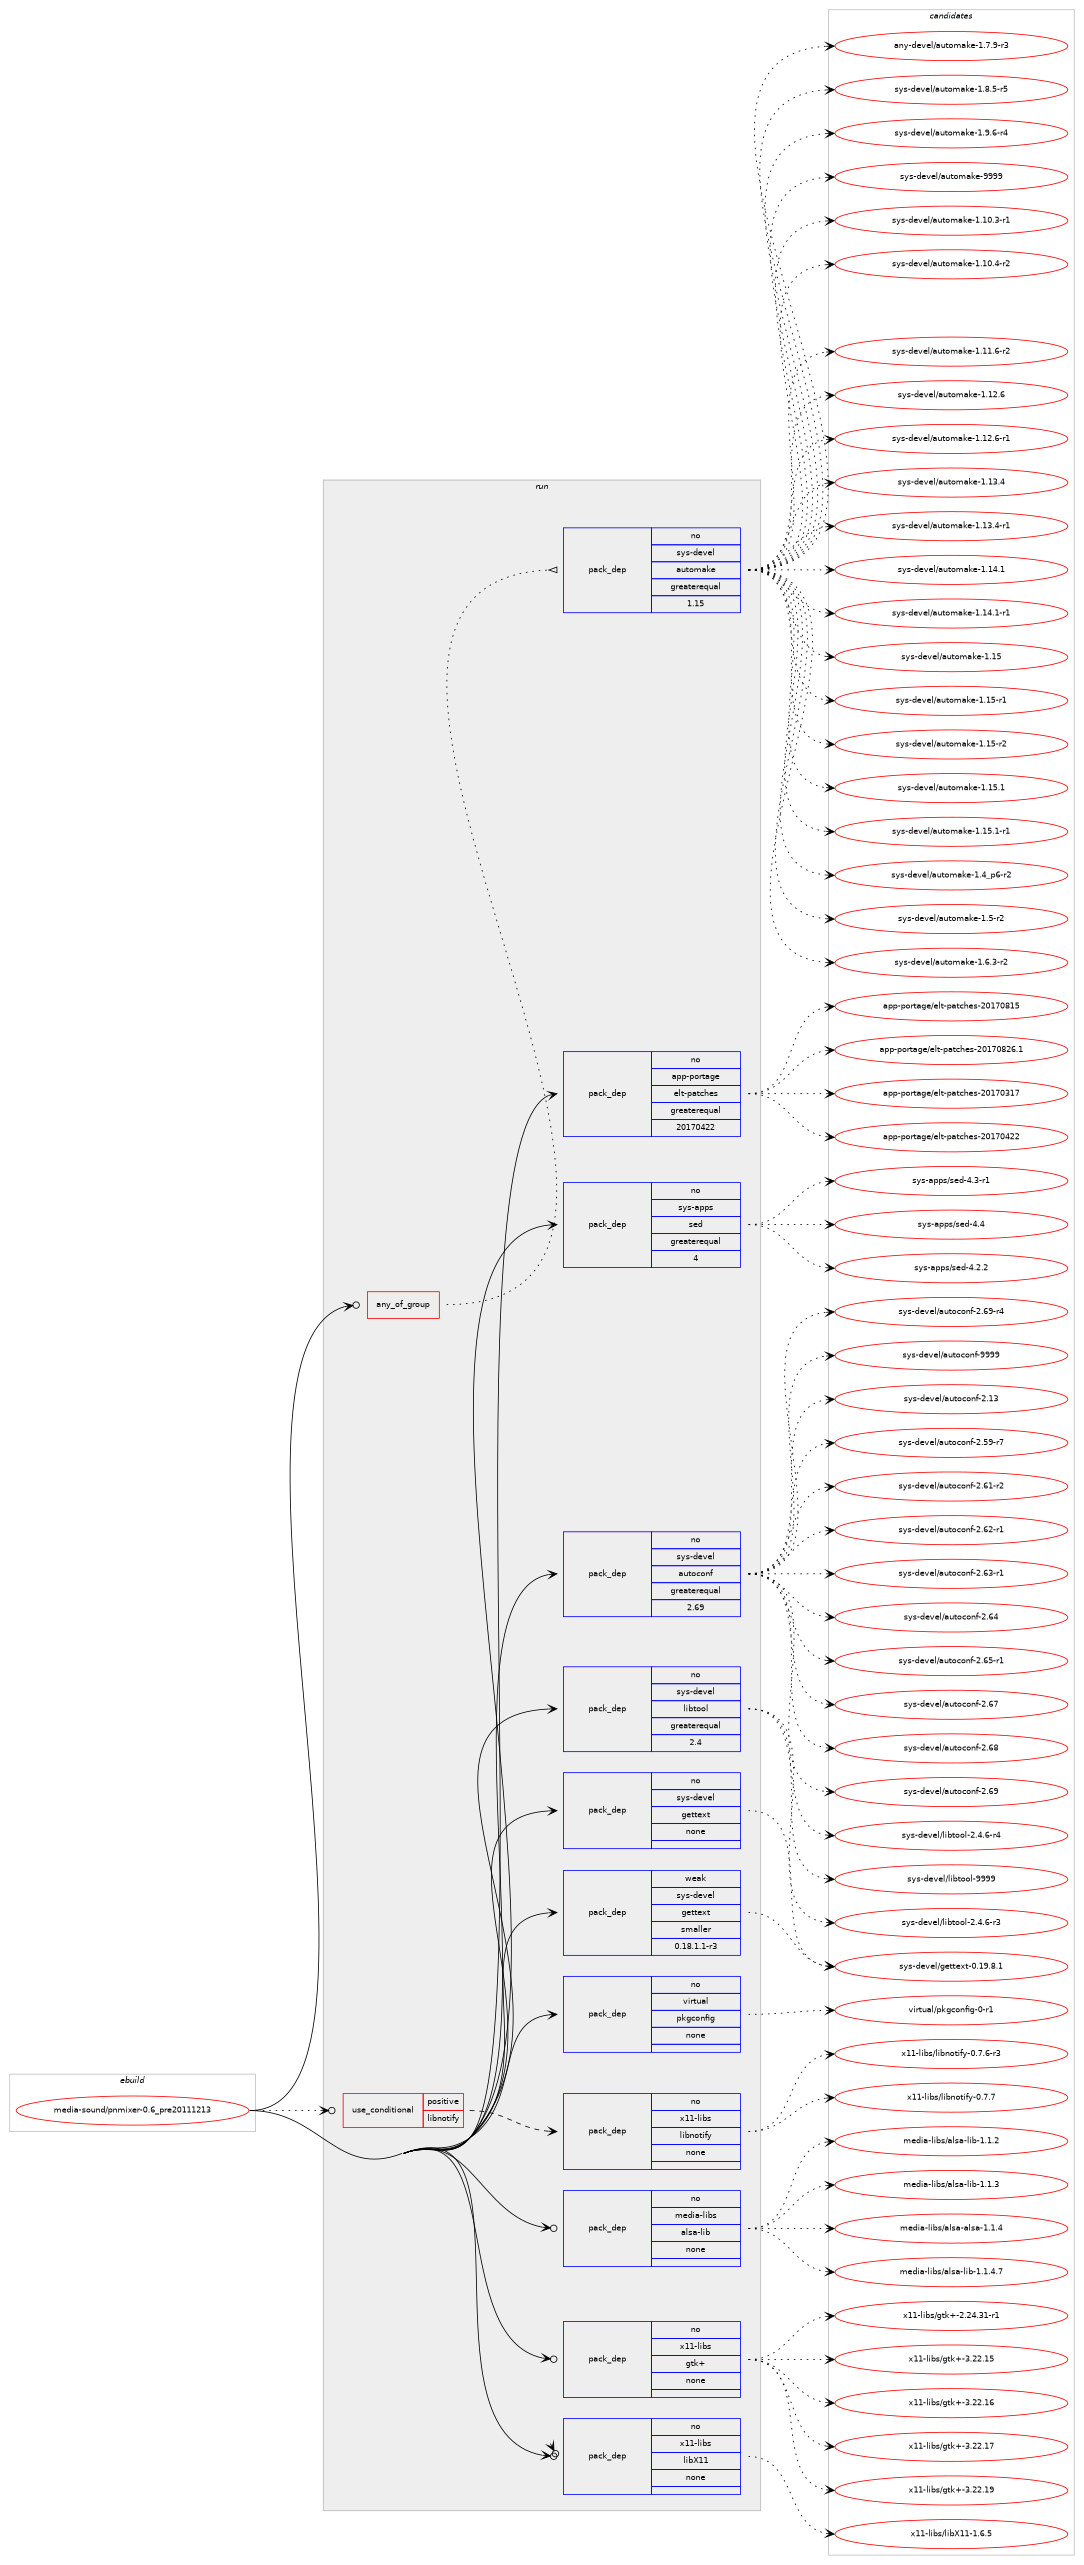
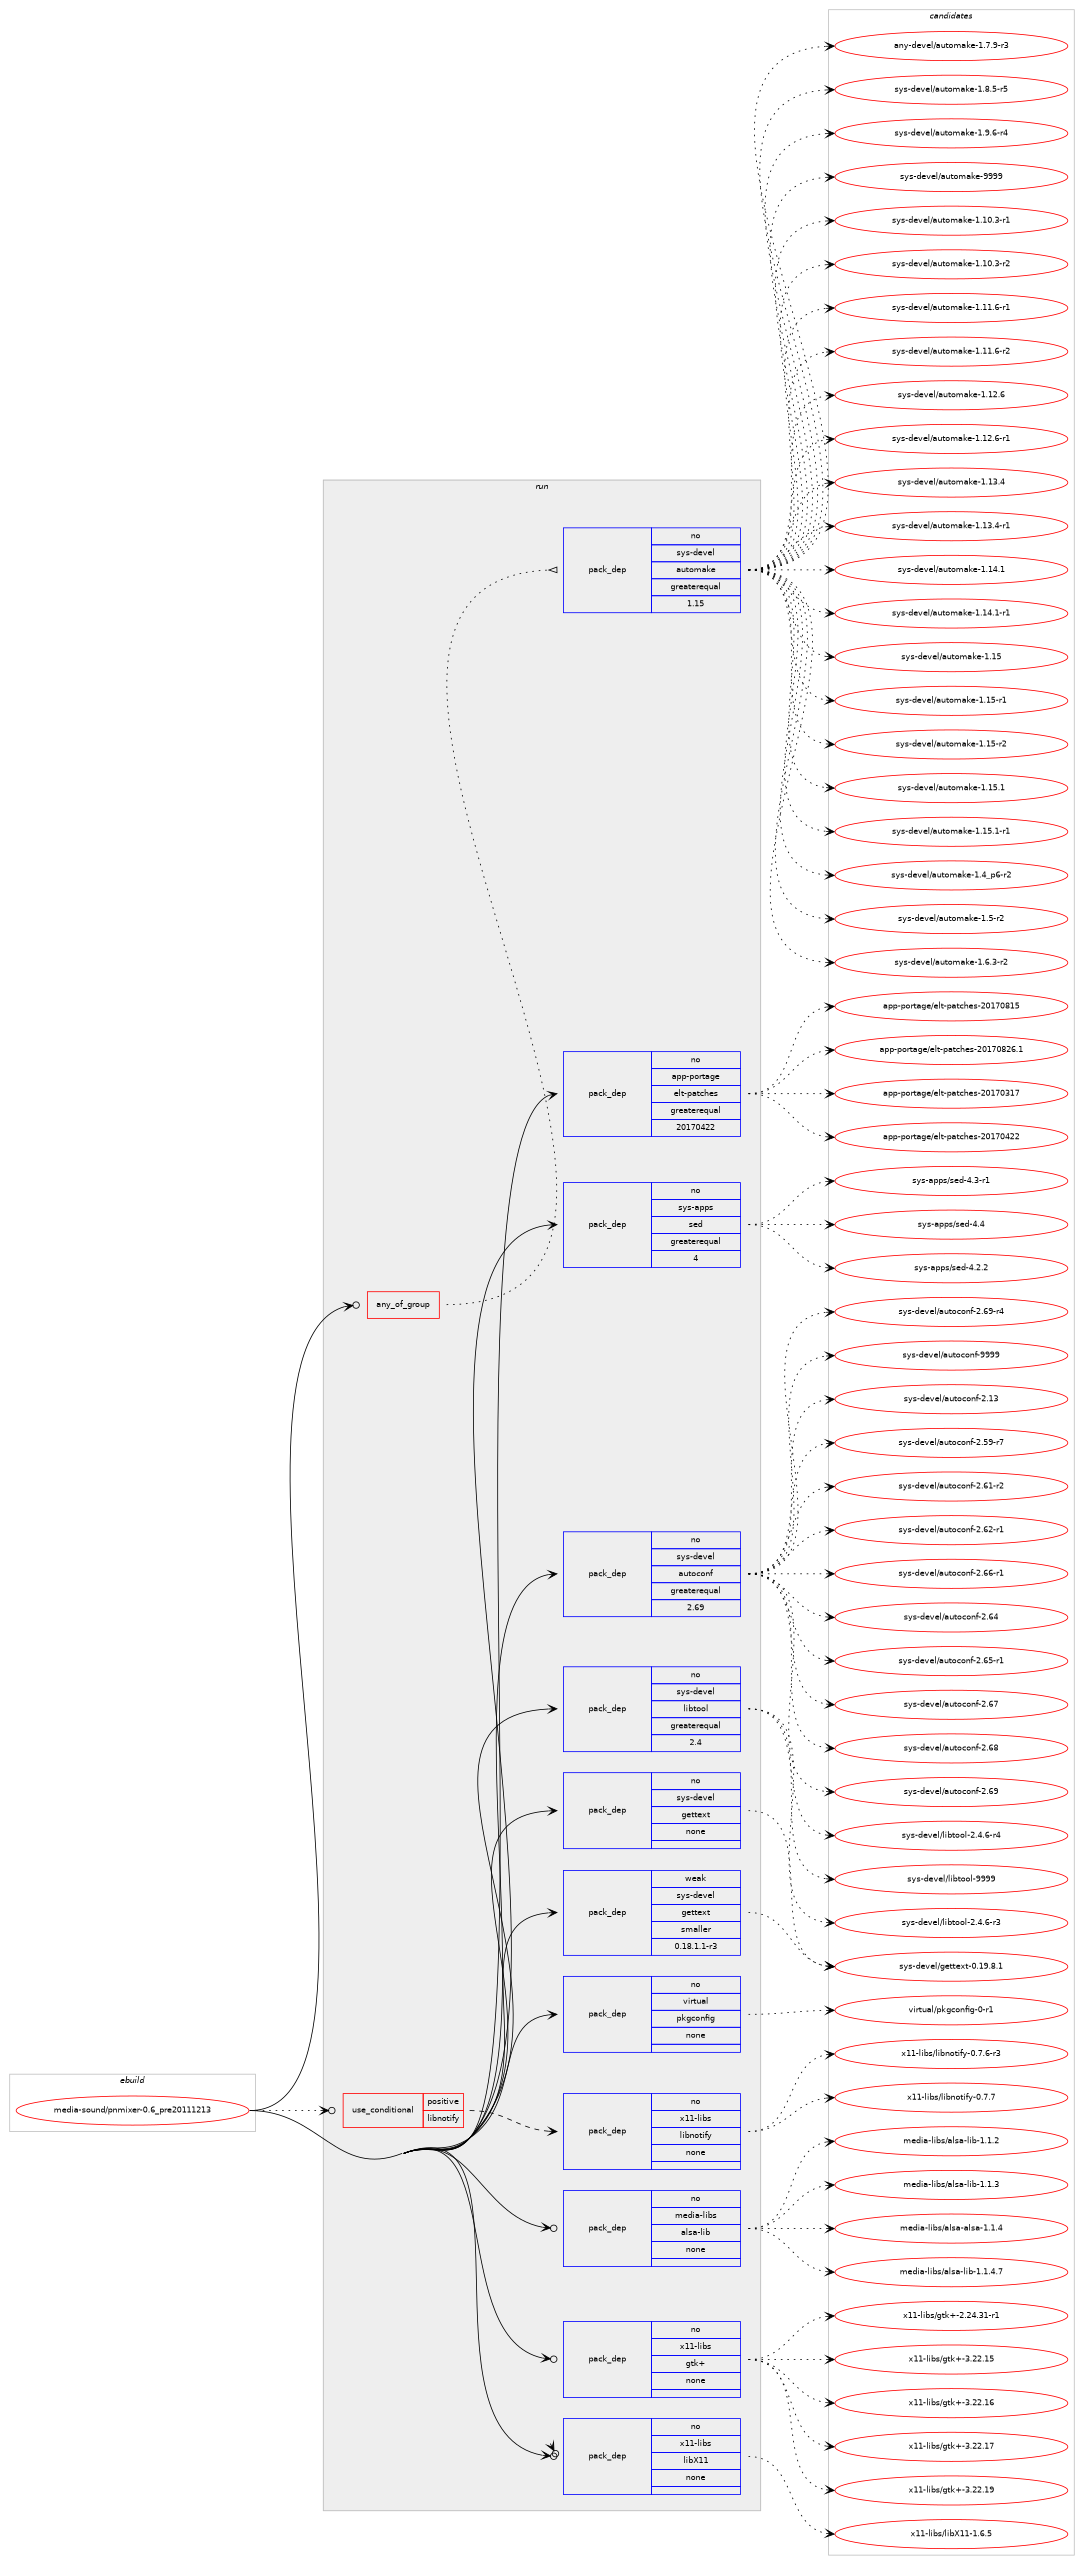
(951, 264) -> (951, 264)
none -> (951, 308)
(951, 1574) -> (951, 1574)
